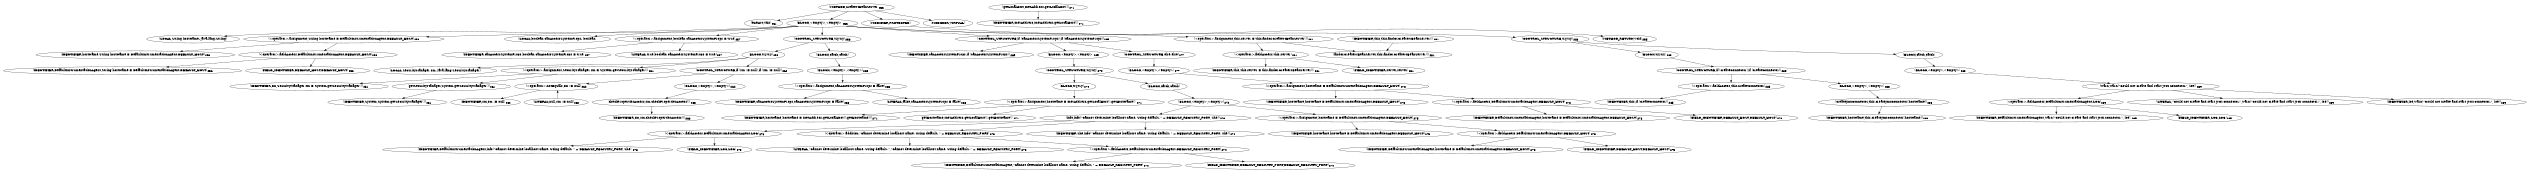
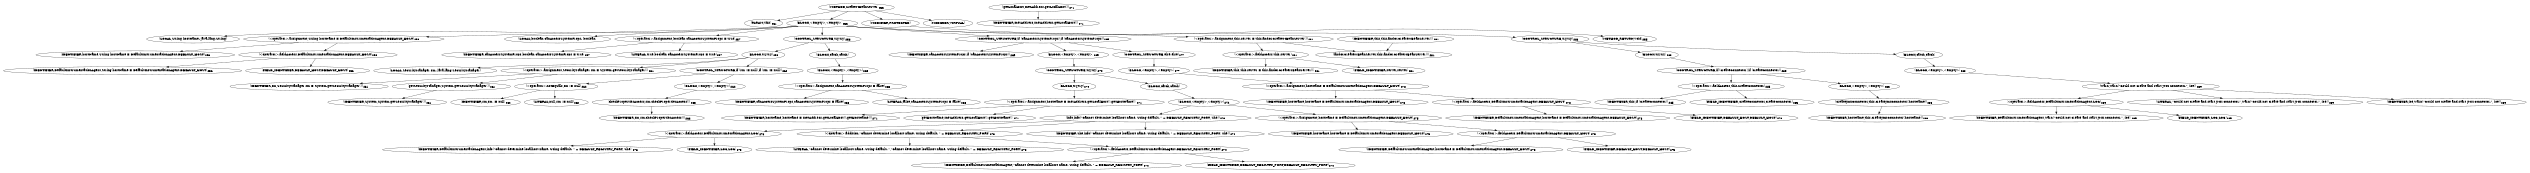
(558, 95) -> (555, 93)
none -> (1752, 102)
